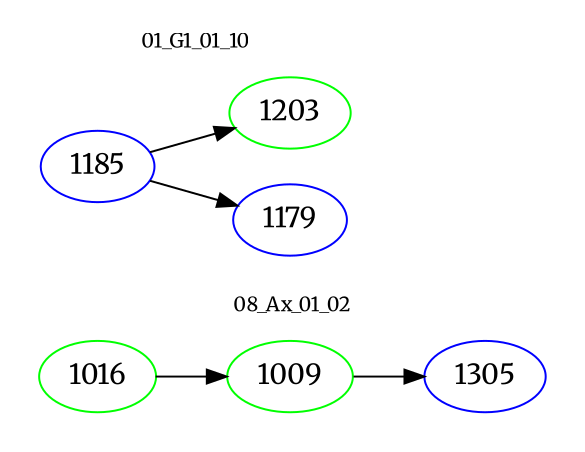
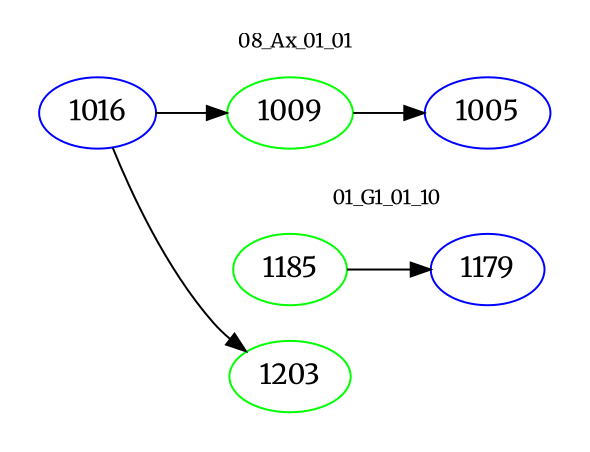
(183, 143) -> (162, 249)
(98, 166) -> (290, 270)
(293, 306) -> (295, 43)
(98, 377) -> (98, 113)
(485, 377) -> (488, 113)
